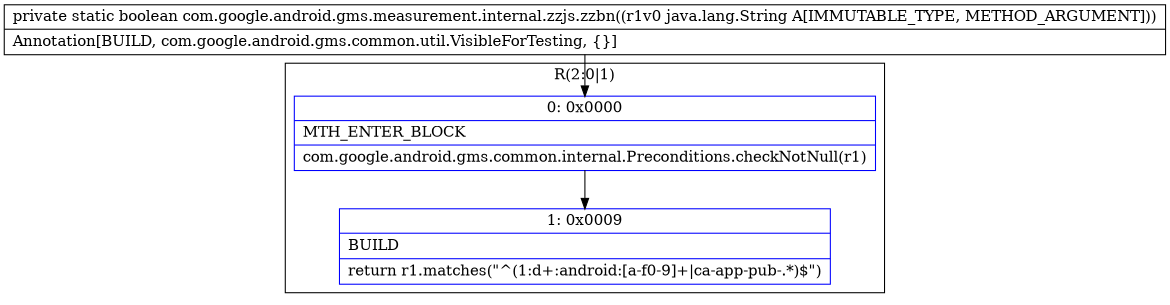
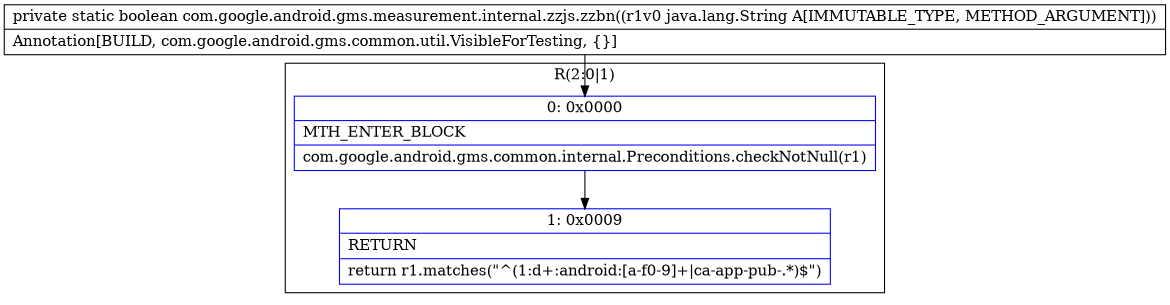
(374, 245) -> (382, 245)
